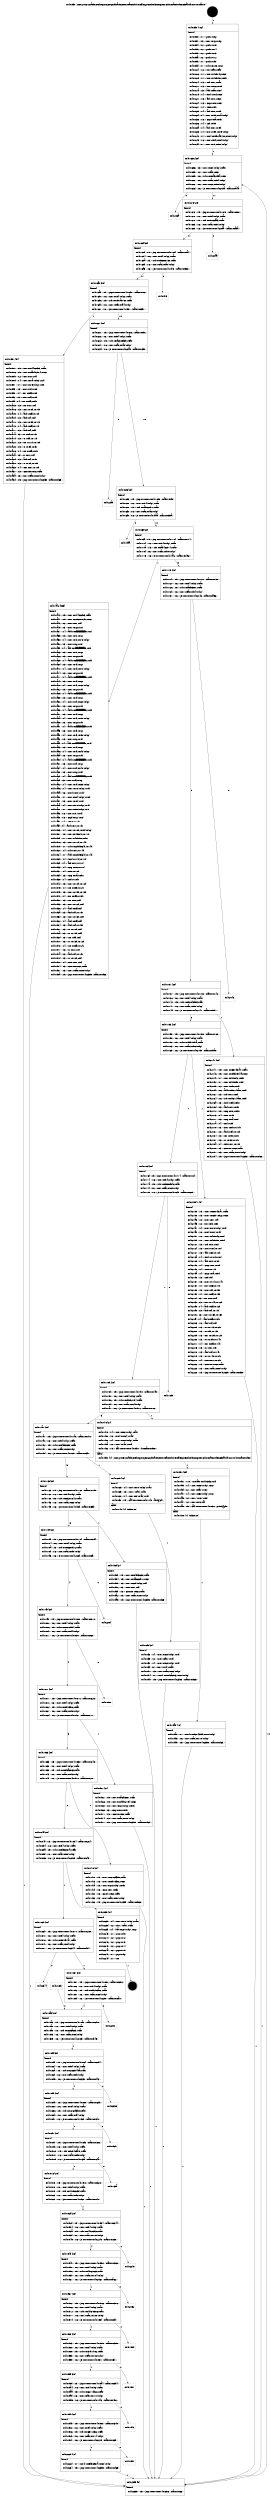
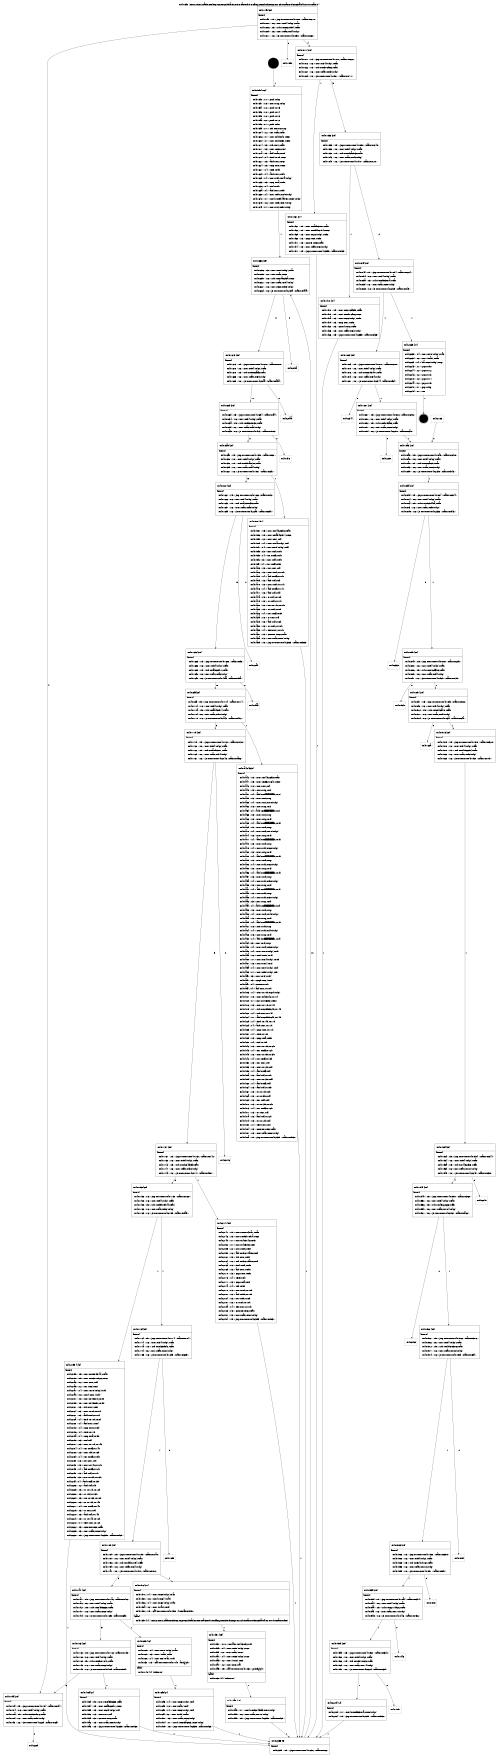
(68, 1582) -> (47, 770)
